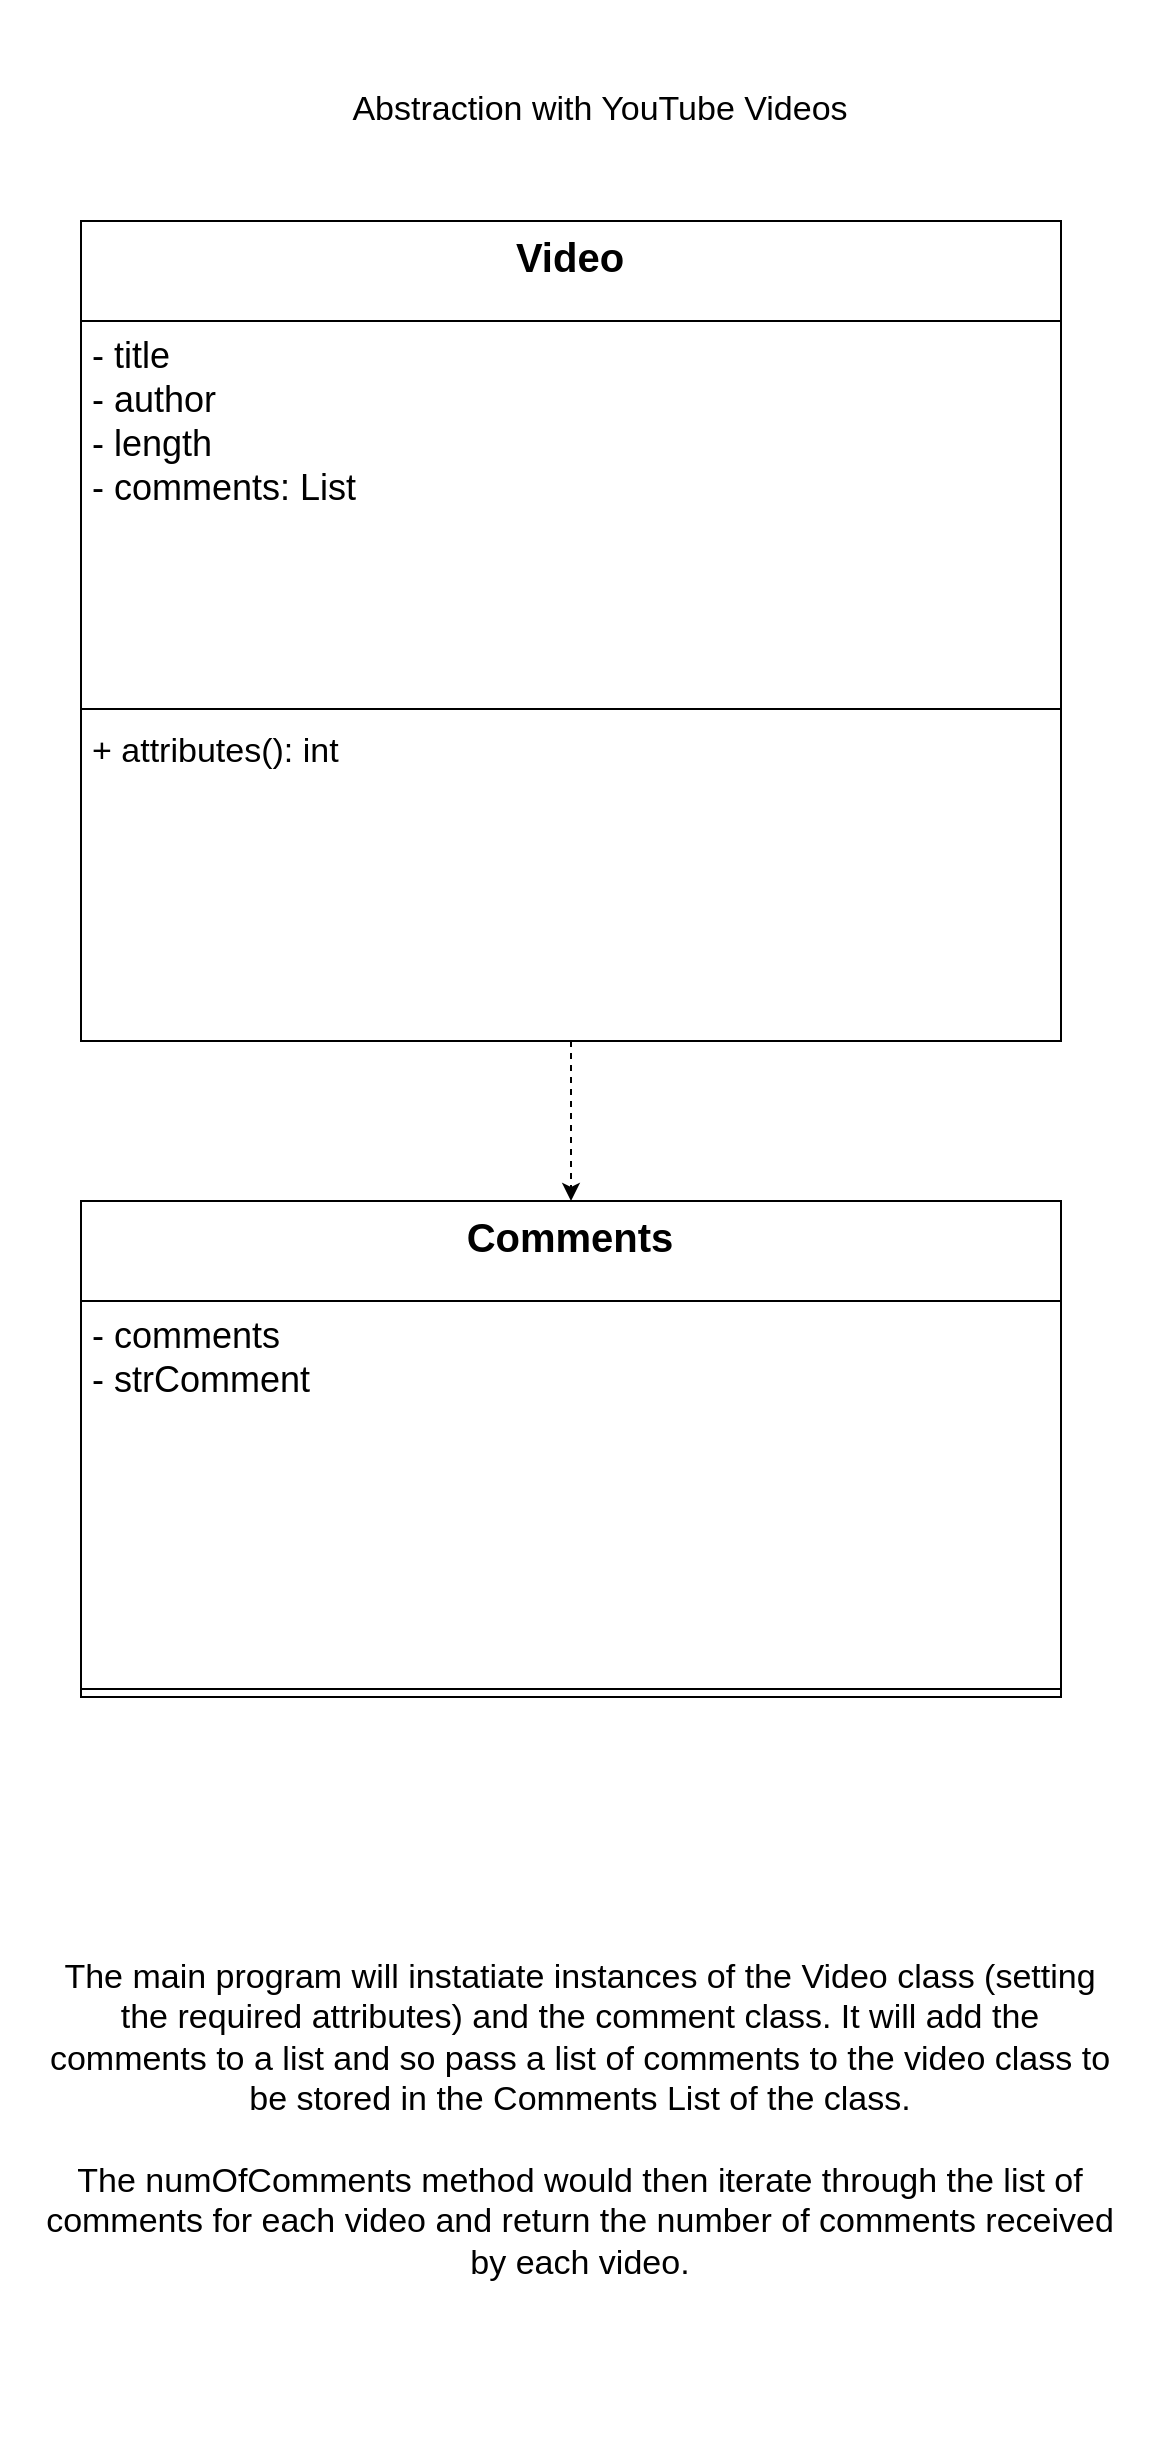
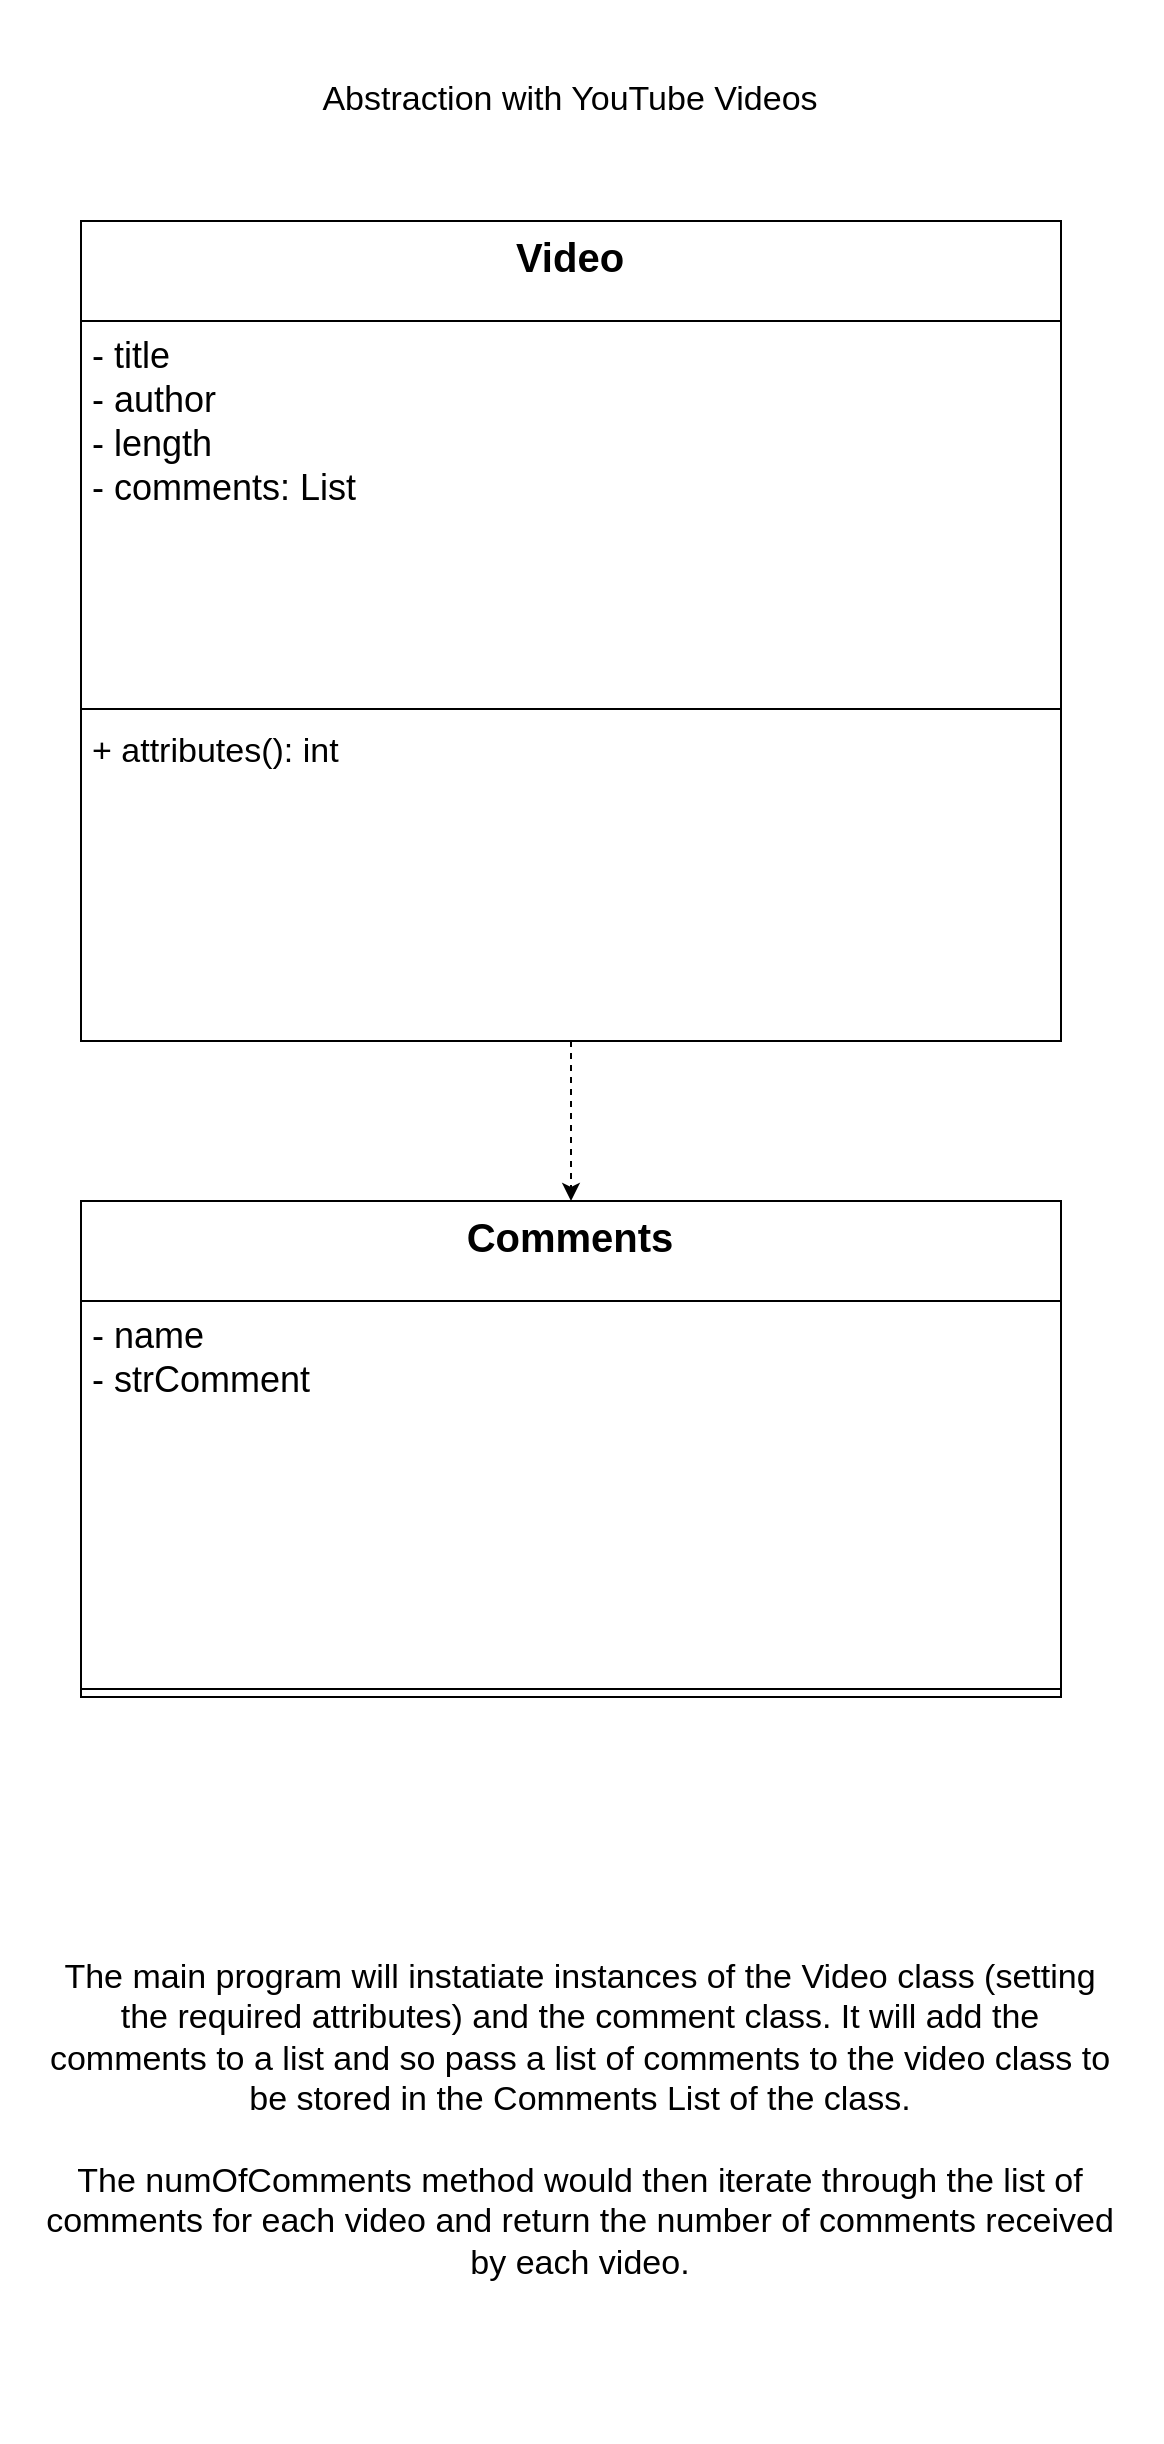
(601, 111) -> (571, 101)
(188, 1336) -> (148, 1336)
